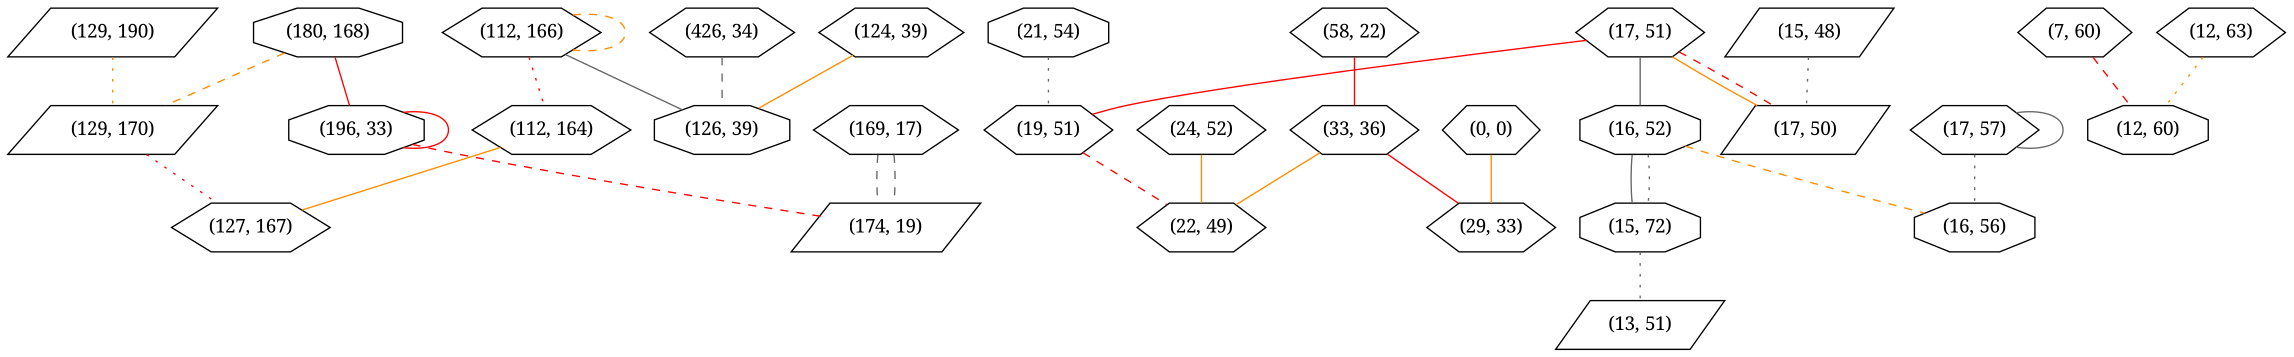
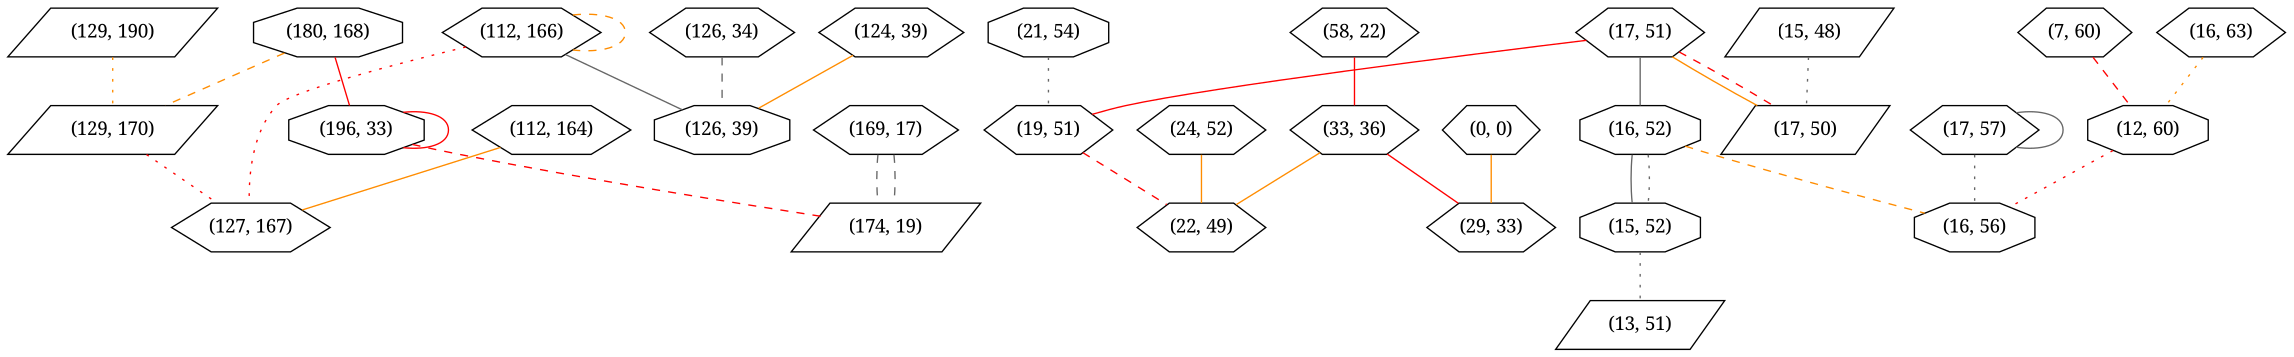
(722, 32) -> (722, 32)
(2221, 32) -> (2221, 32)
(537, 81) -> (320, 87)
none -> (2061, 179)
(1640, 228) -> (1640, 228)
